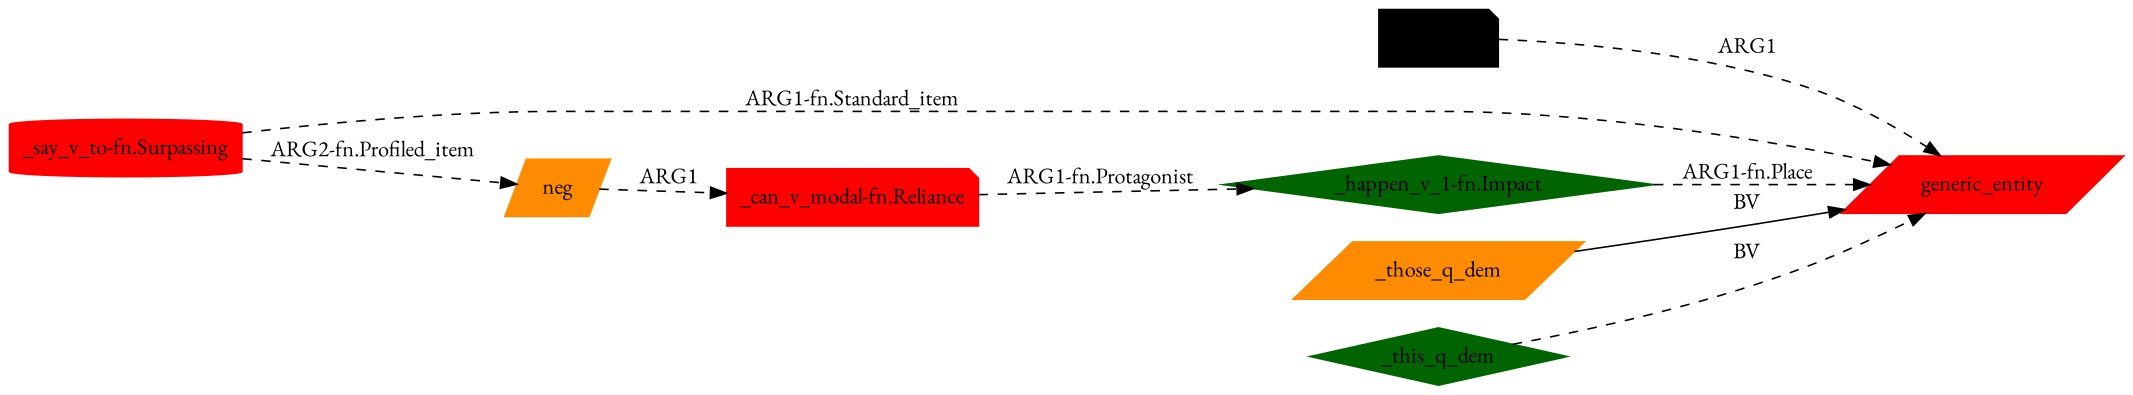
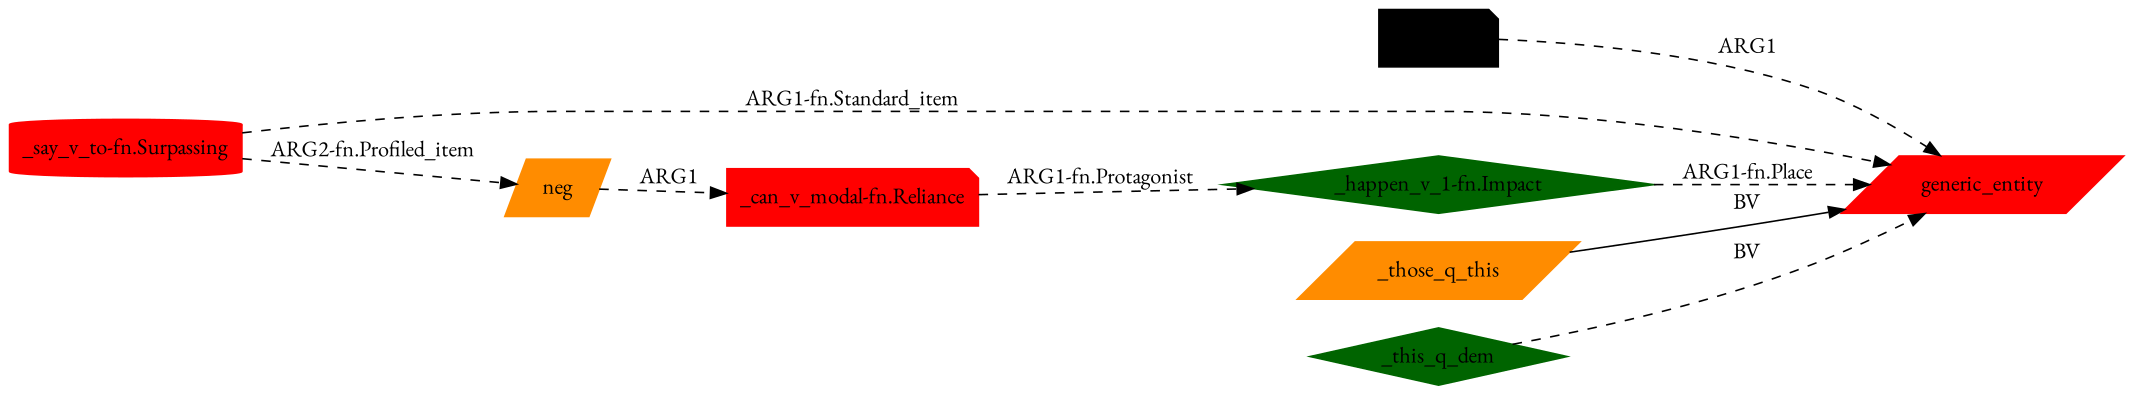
(1439, 271) -> (1439, 271)
